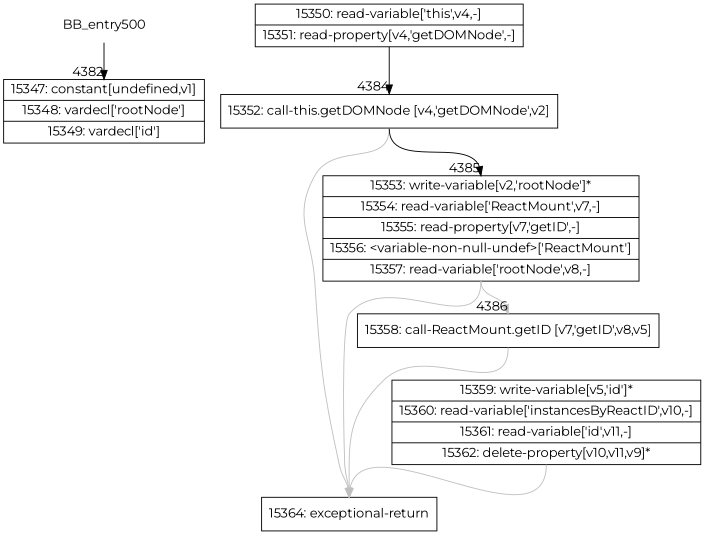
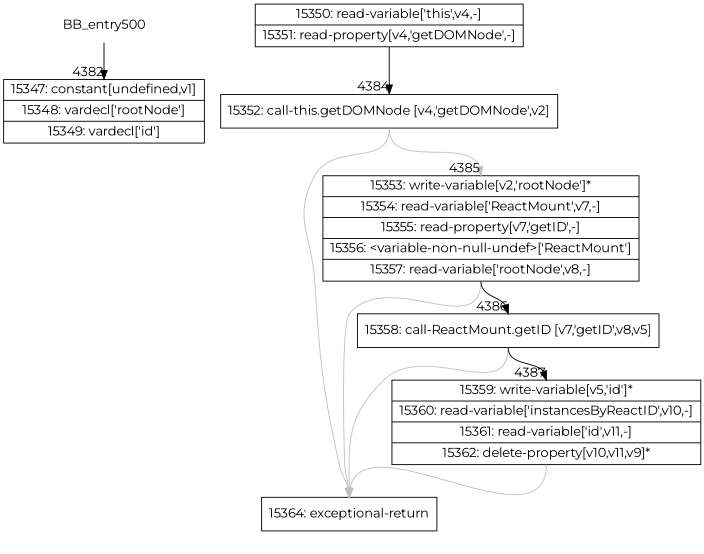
(430, 152) -> (430, 152)
(491, 295) -> (491, 295)
none -> (523, 362)
